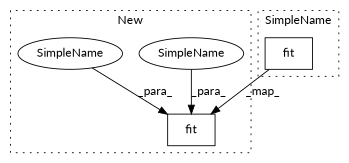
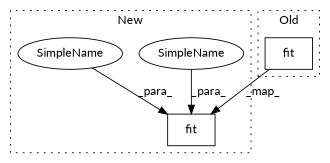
(298, 21) -> (289, 21)
